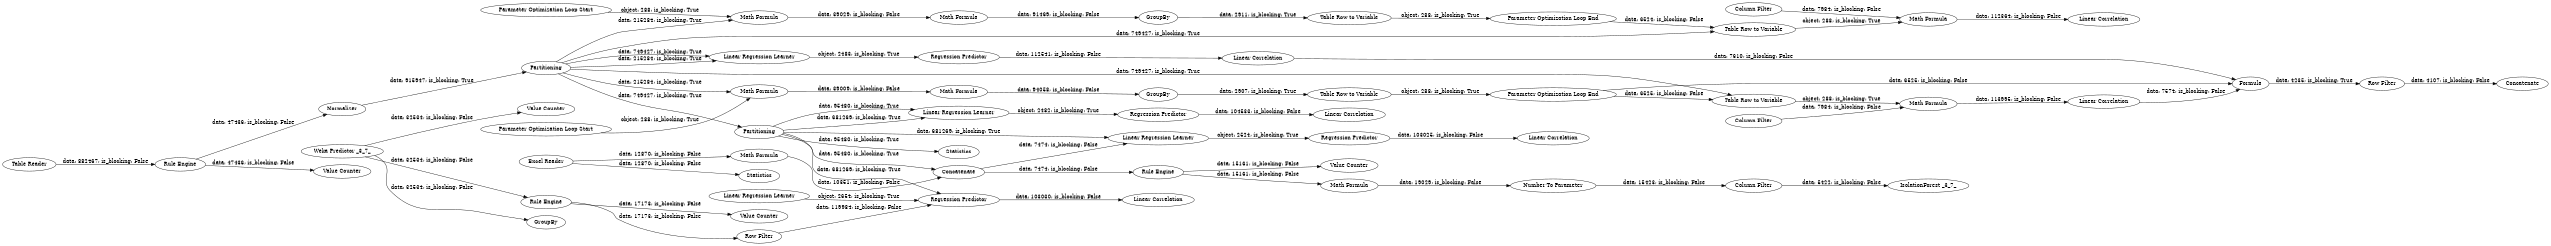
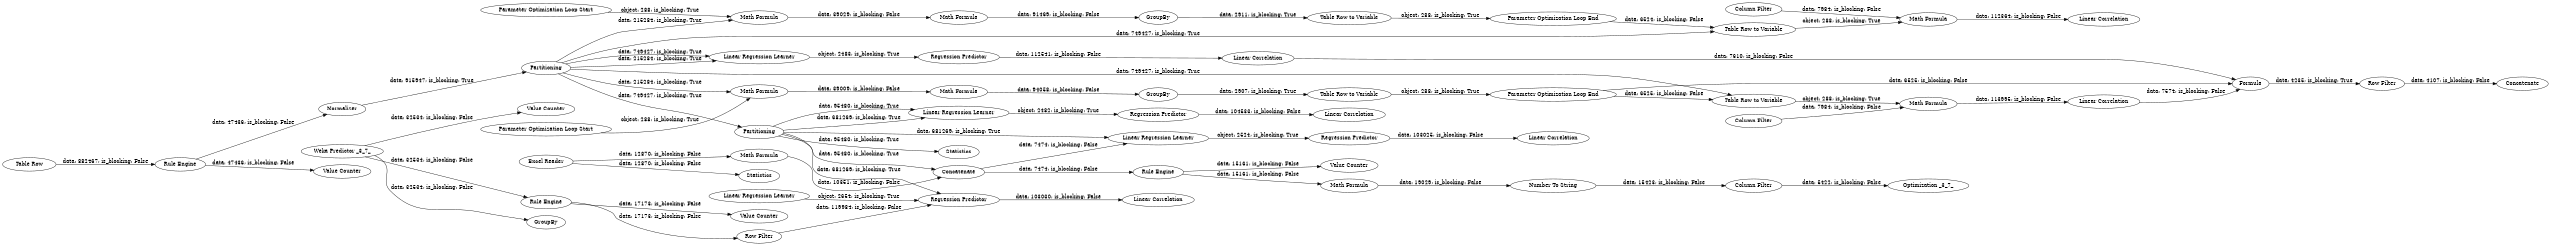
(29, 164) -> (29, 164)
(1553, 186) -> (1553, 186)
(1928, 186) -> (1928, 186)
